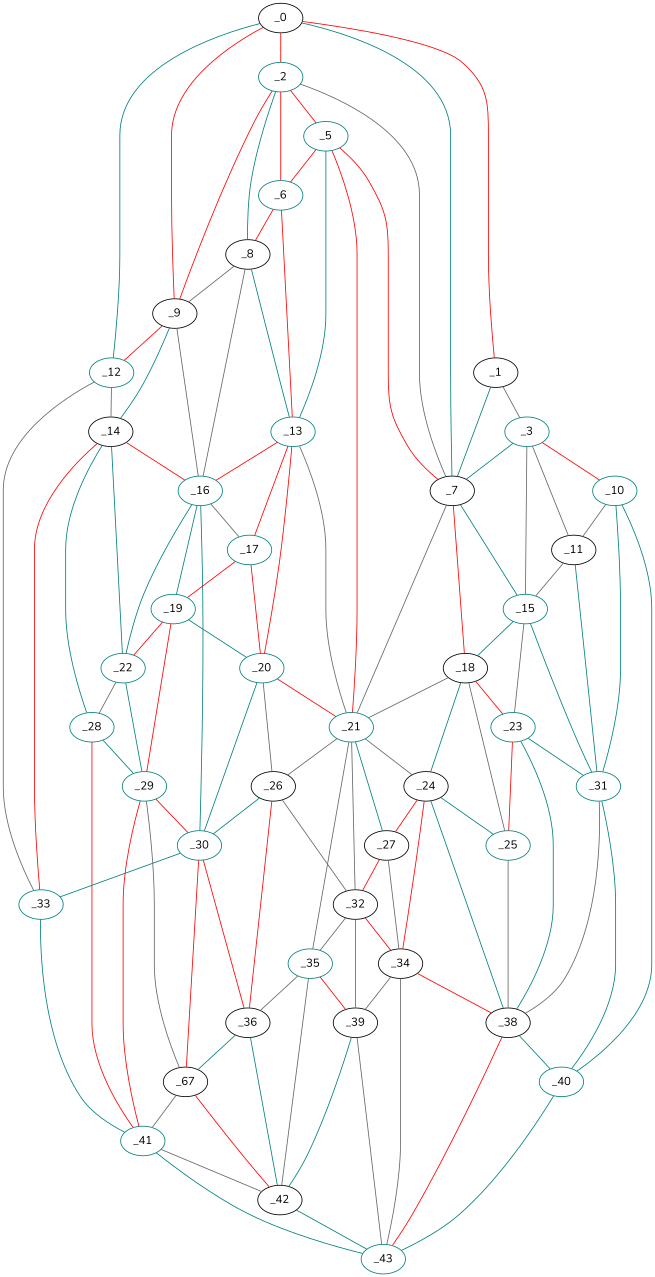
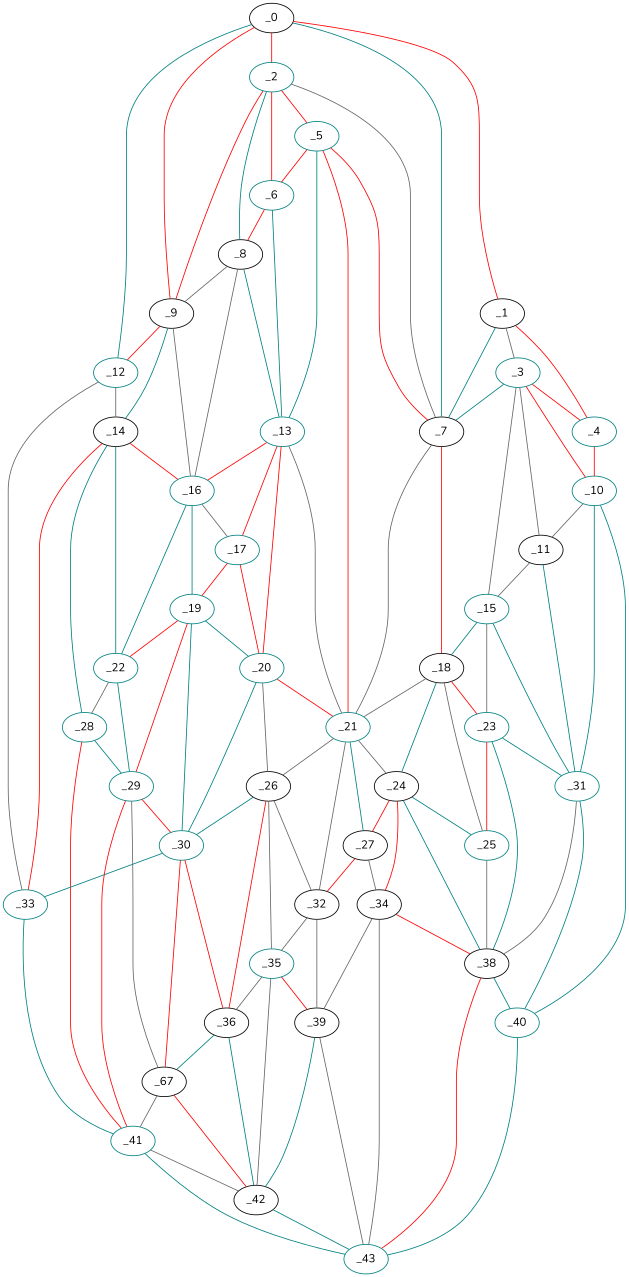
(287, 313) -> (277, 313)
none -> (594, 432)
(489, 550) -> none
(203, 668) -> (187, 727)
(331, 845) -> (270, 875)
(378, 934) -> none
